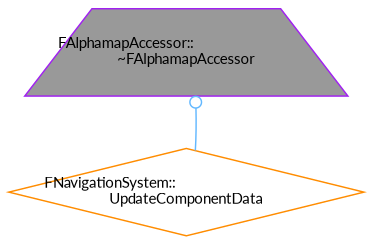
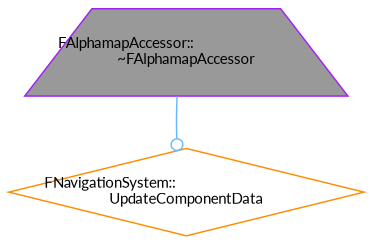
(196, 129) -> (177, 117)
